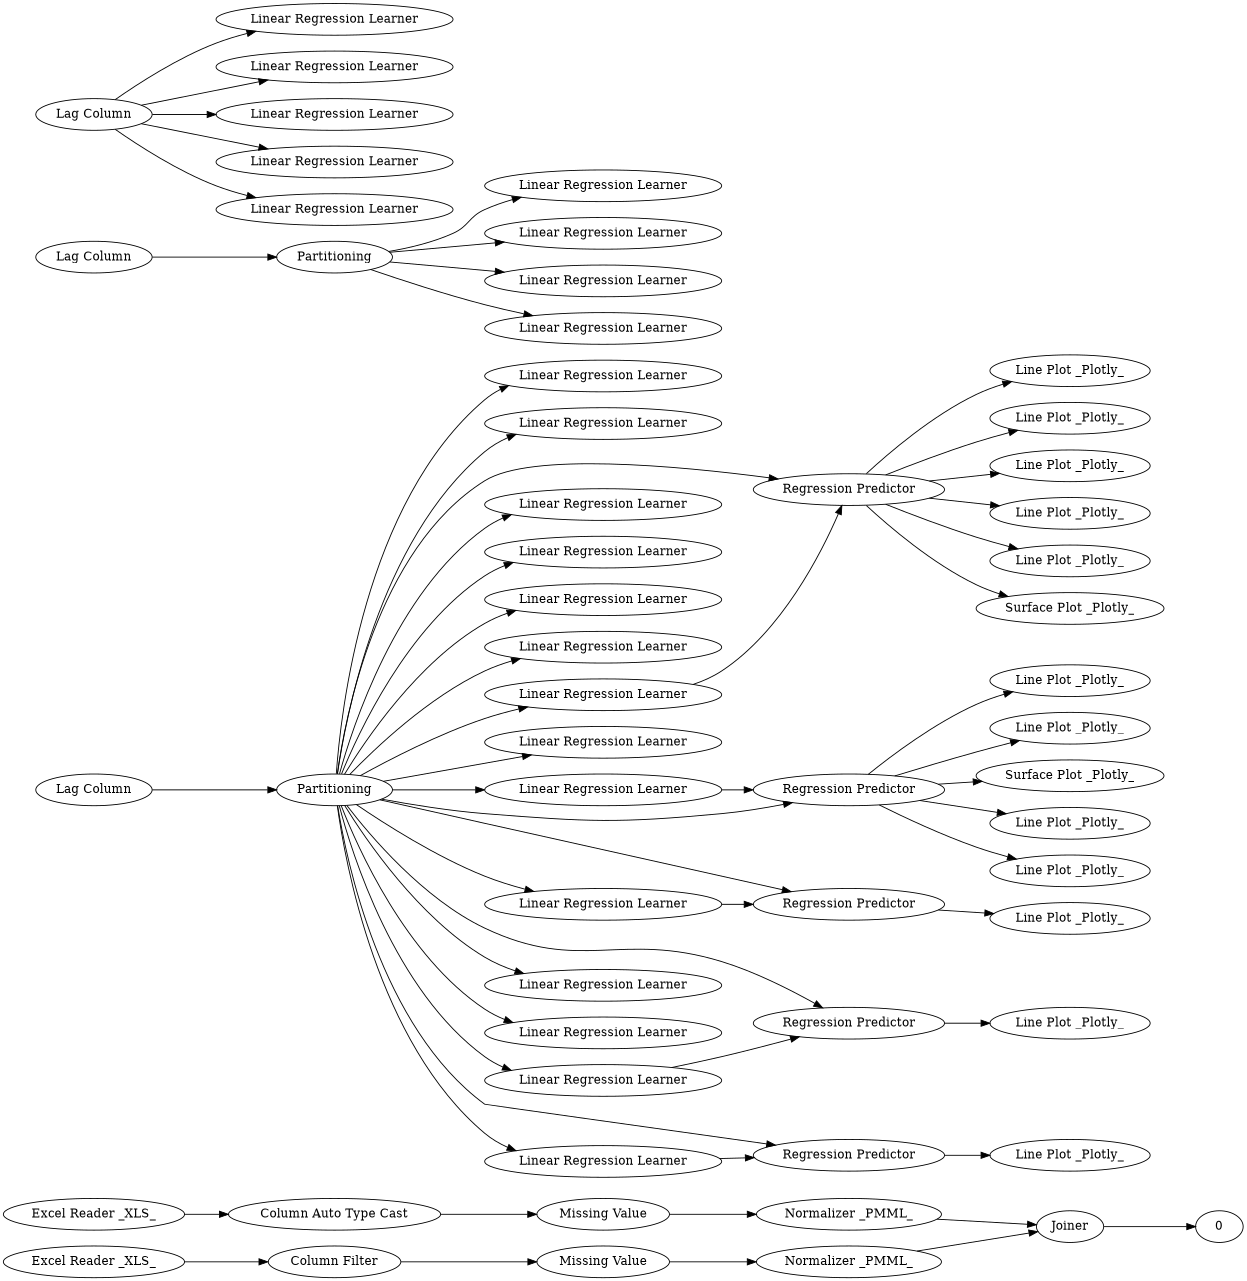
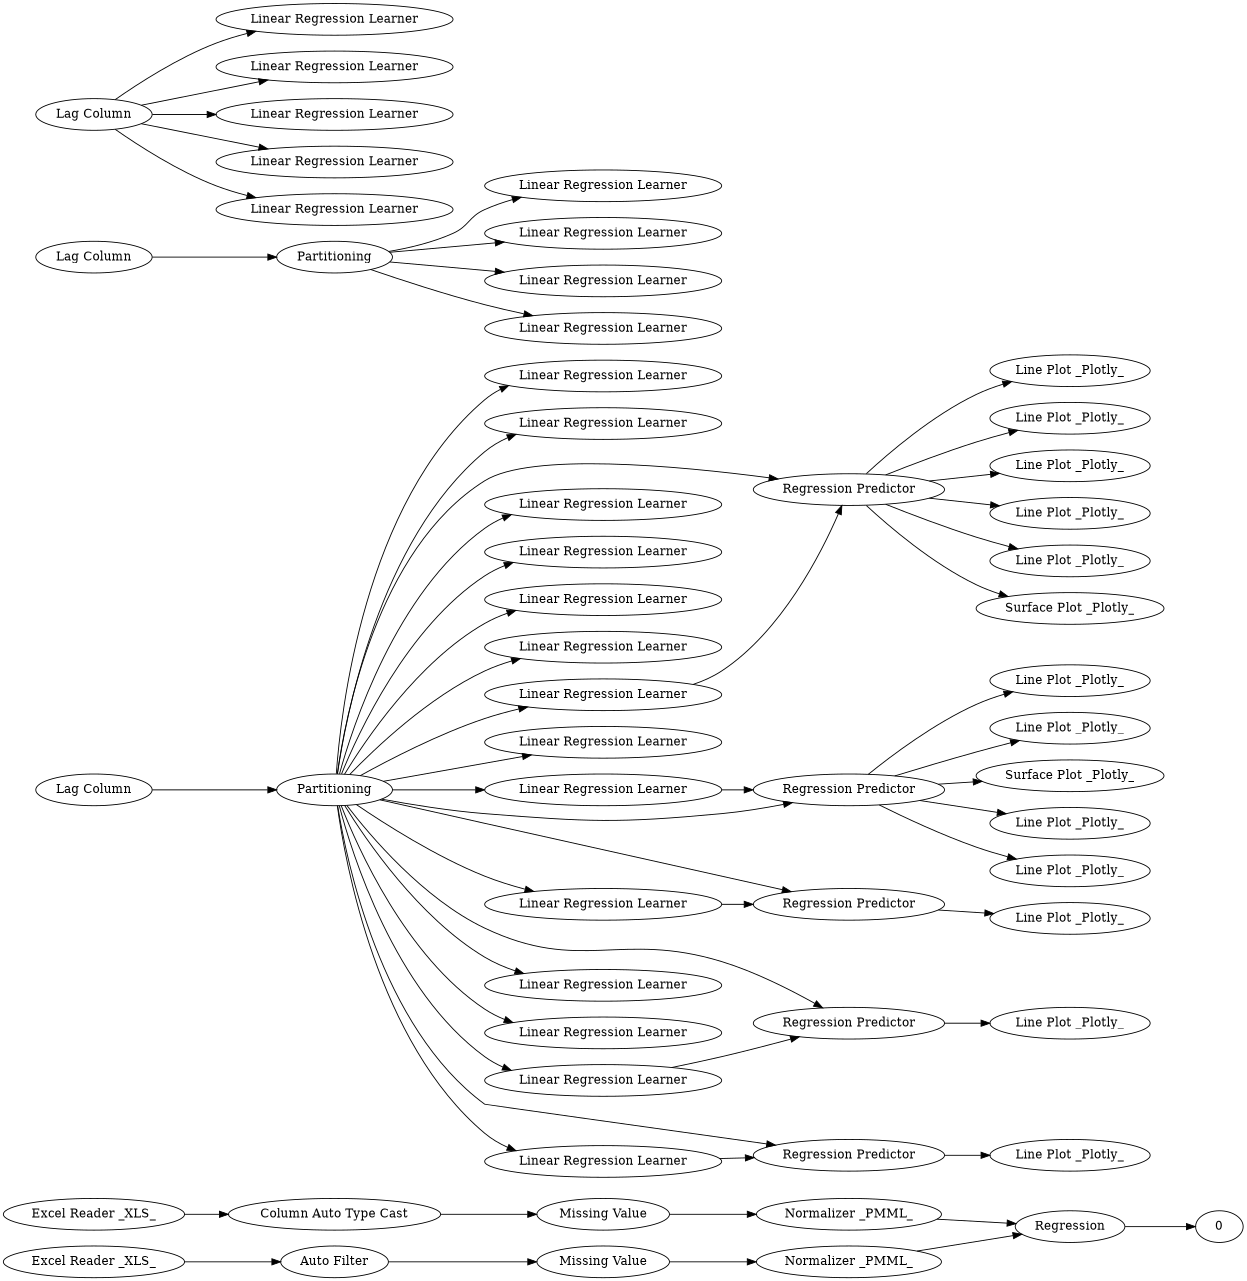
(1070, 1227) -> (1070, 1227)
(335, 1262) -> (335, 1262)
